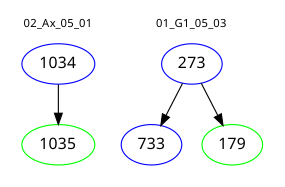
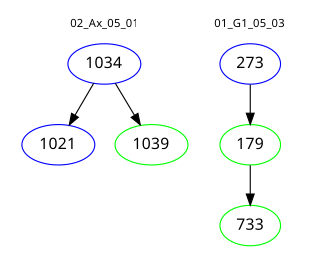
(174, 99) -> (250, 180)
(58, 145) -> (152, 145)
none -> (58, 145)
(152, 145) -> (250, 226)
